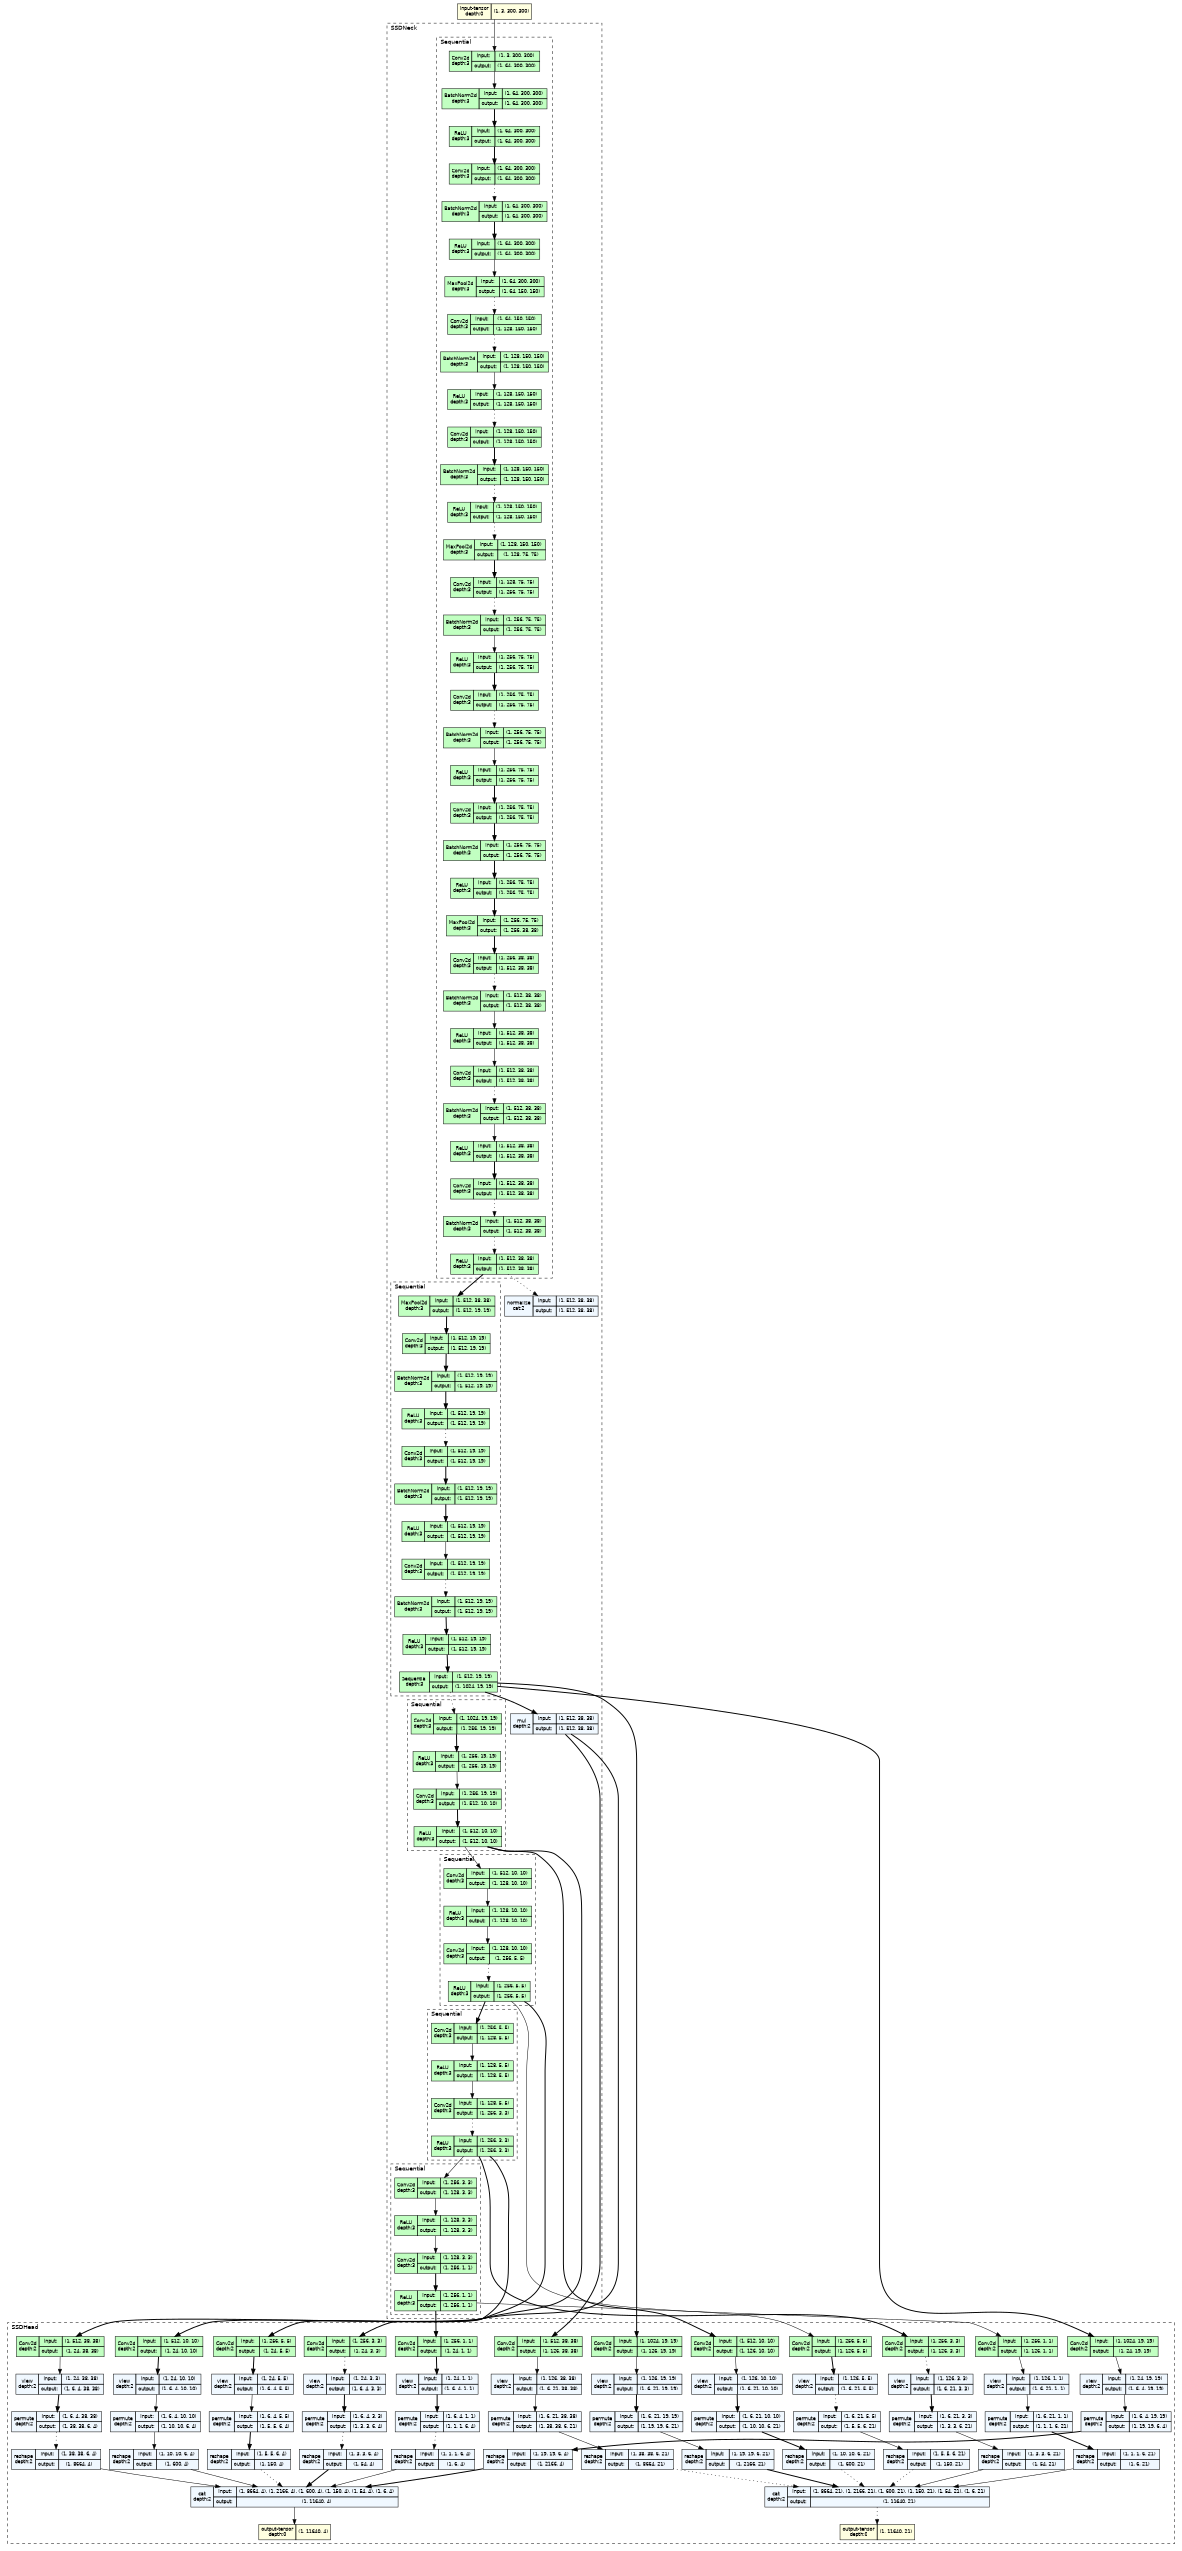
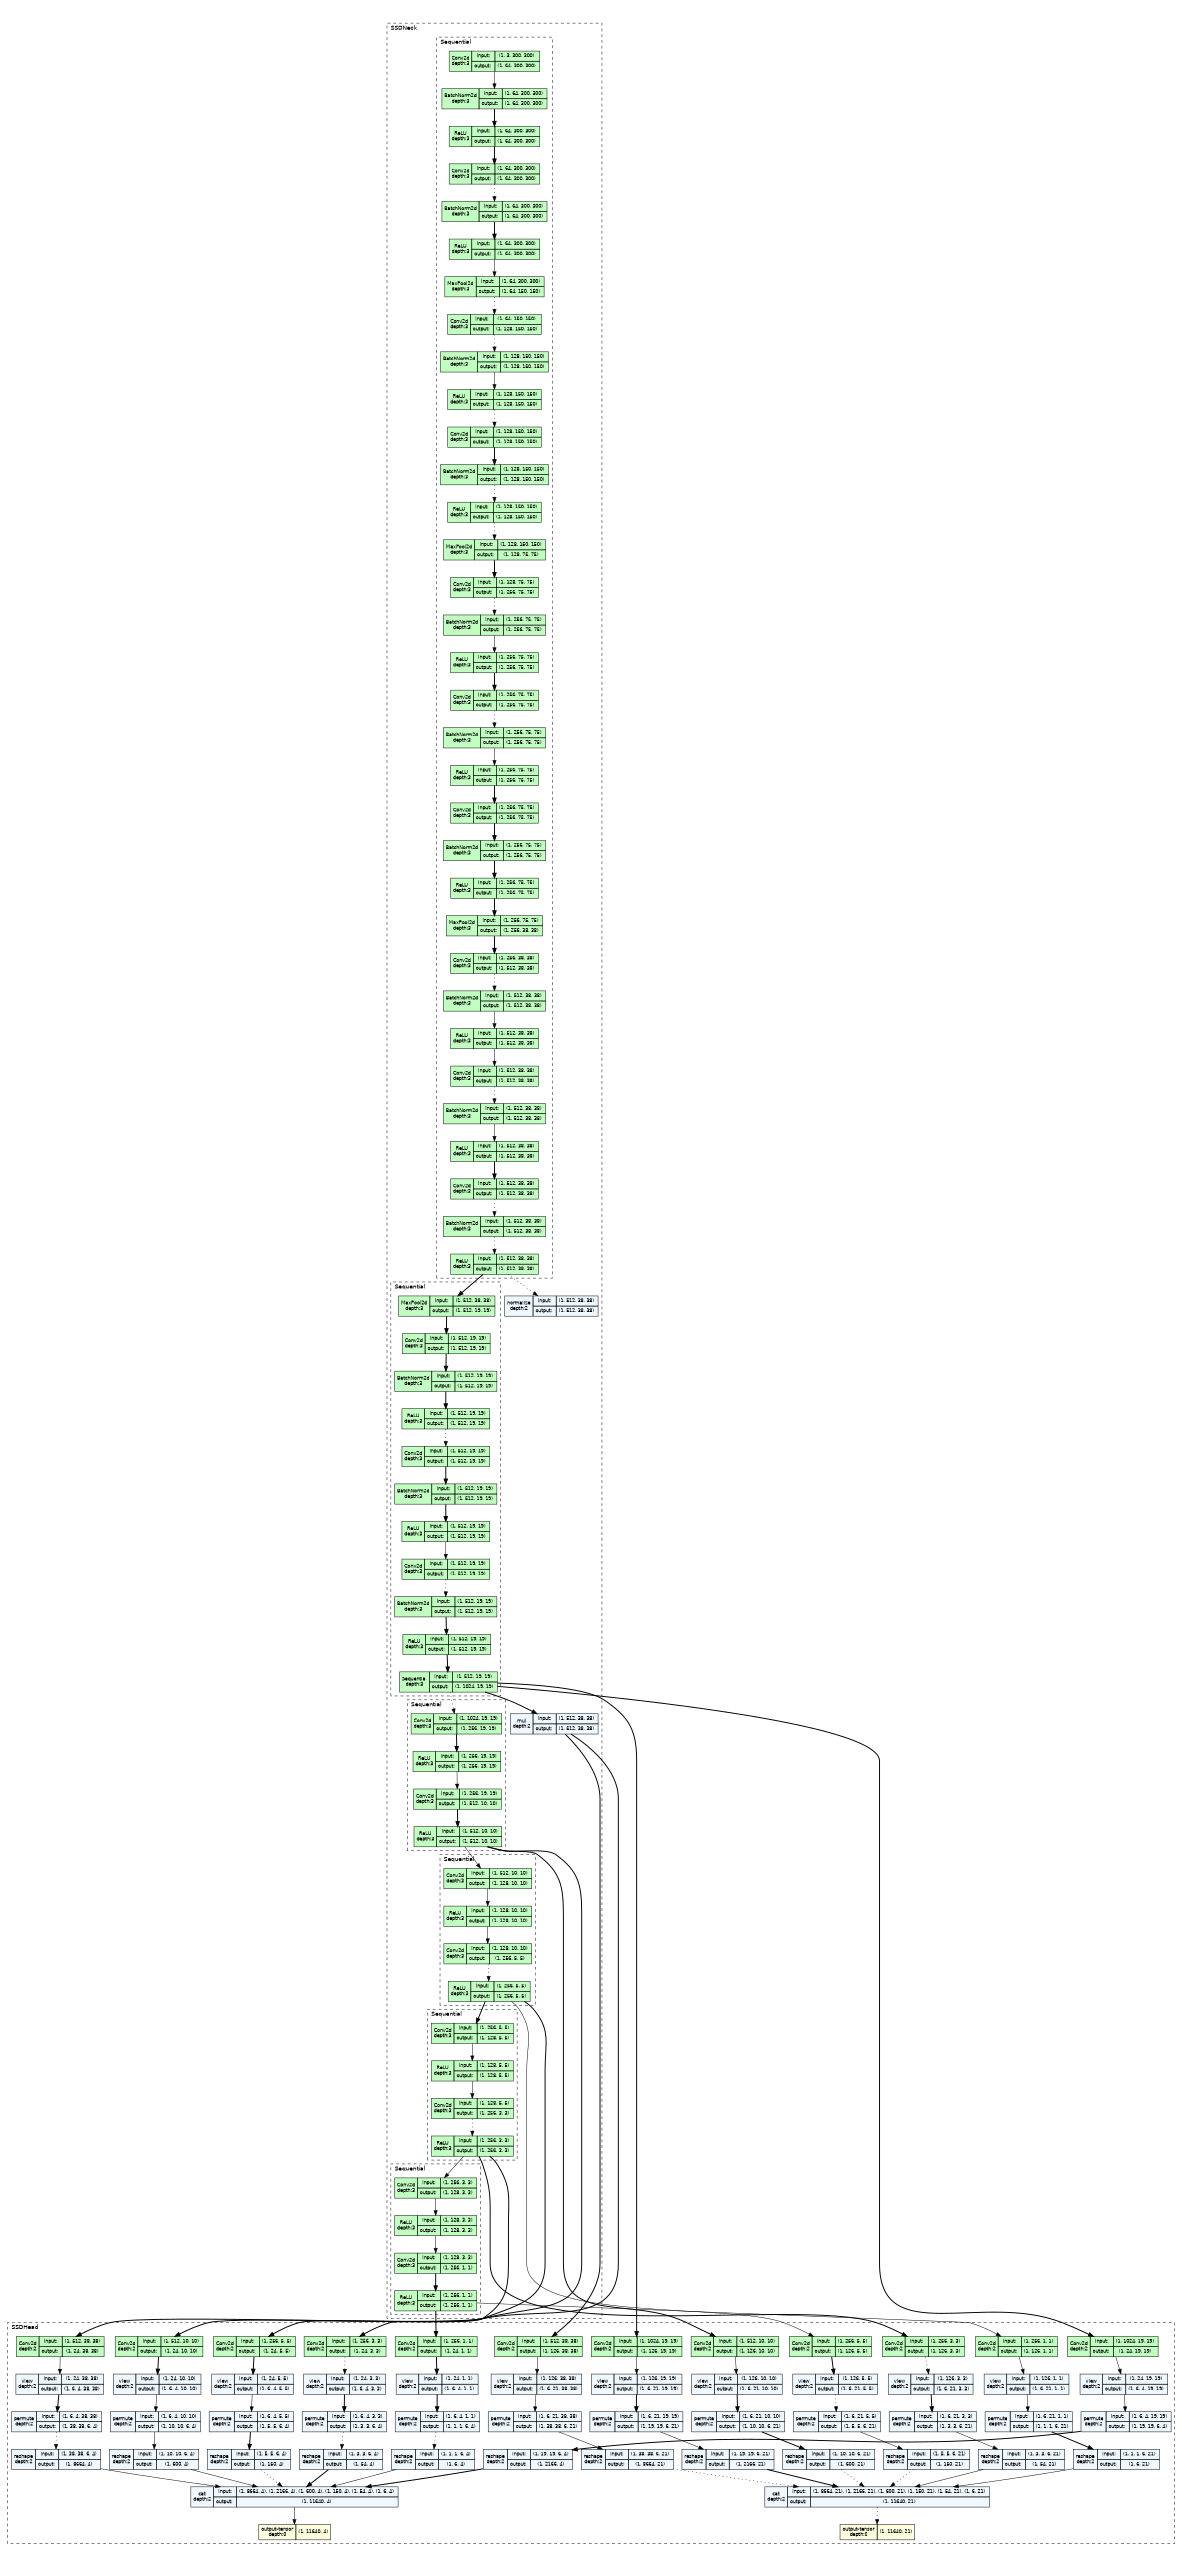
(494, 12) -> none
(519, 1308) -> (519, 1308)
